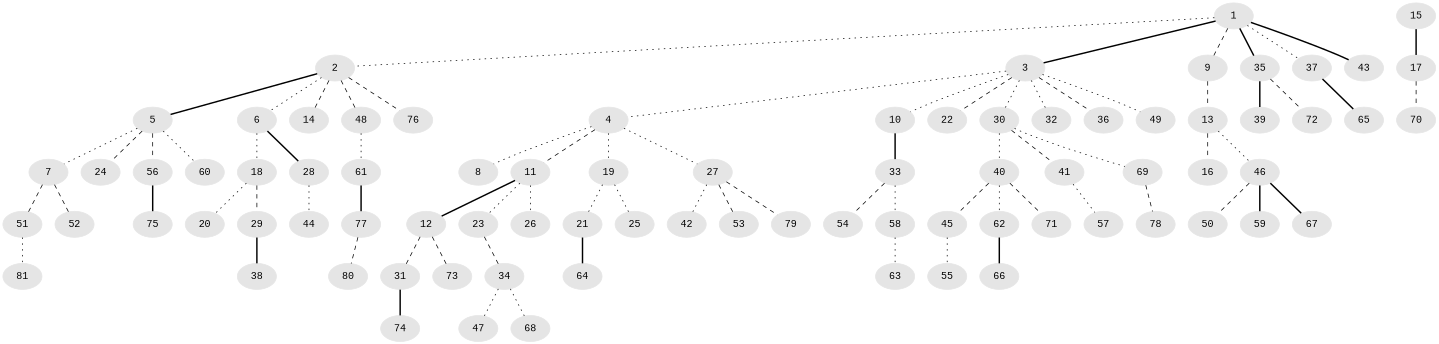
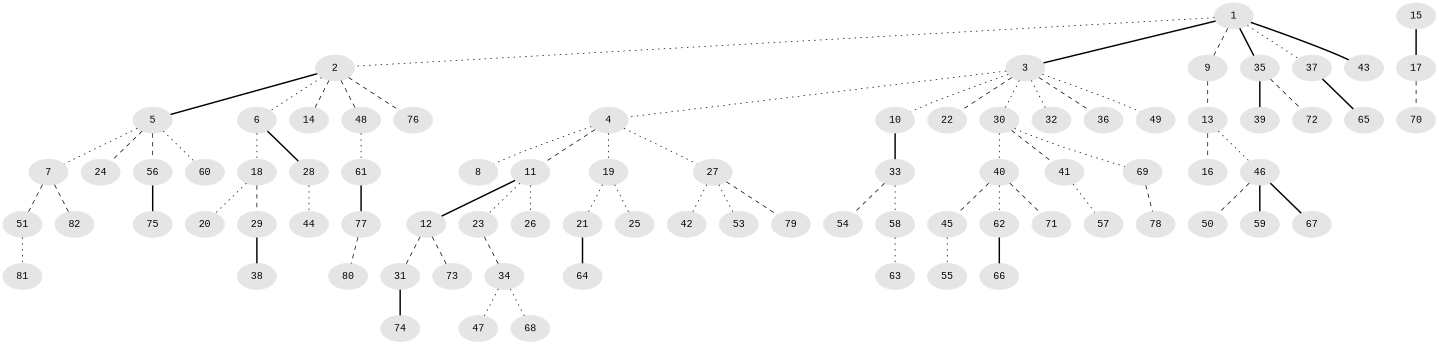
(726, 198) -> (726, 198)
(75, 224) -> (75, 224)
